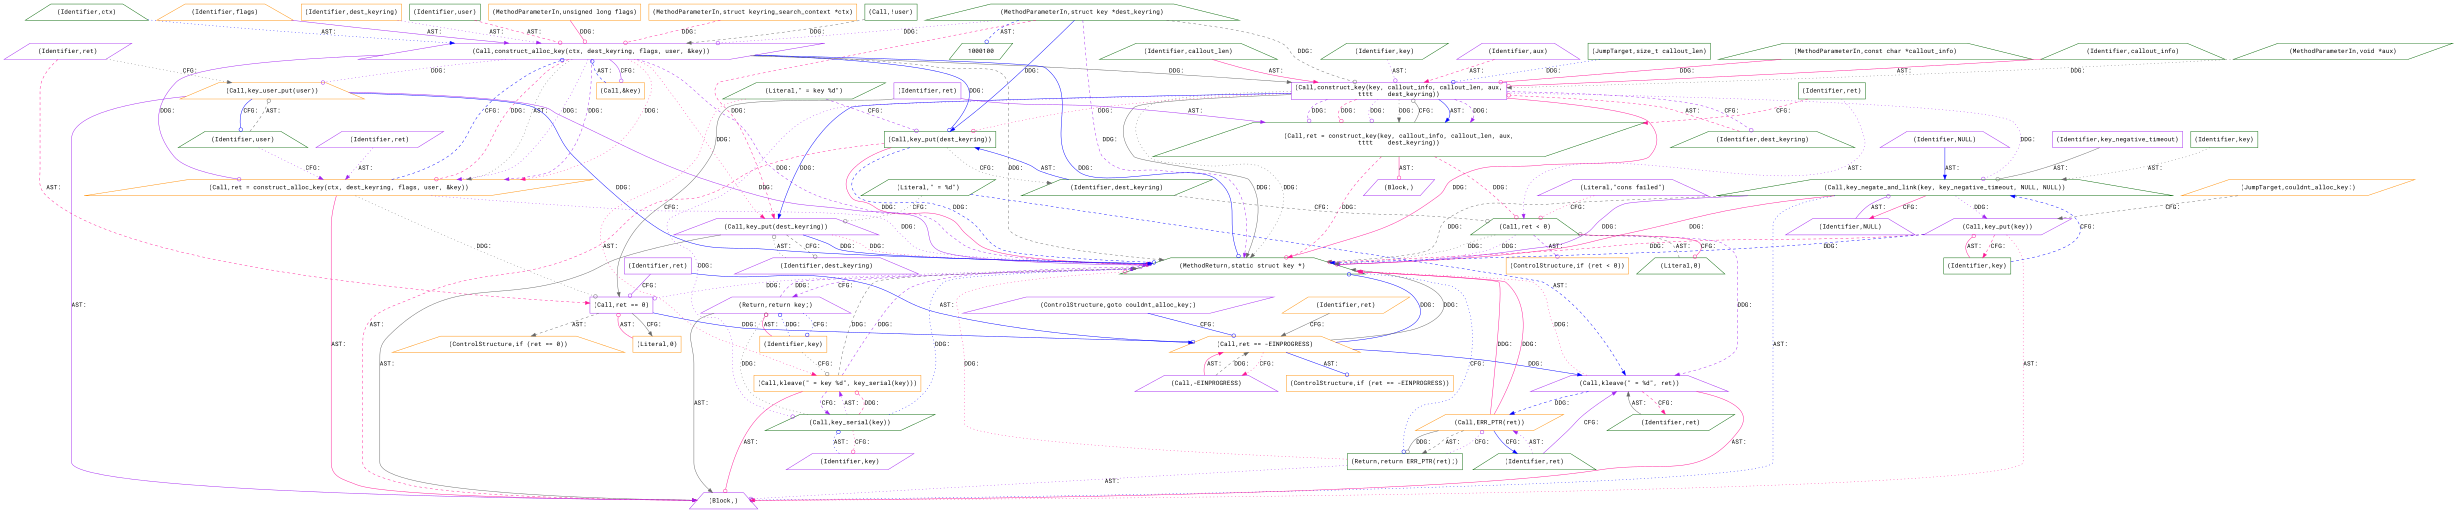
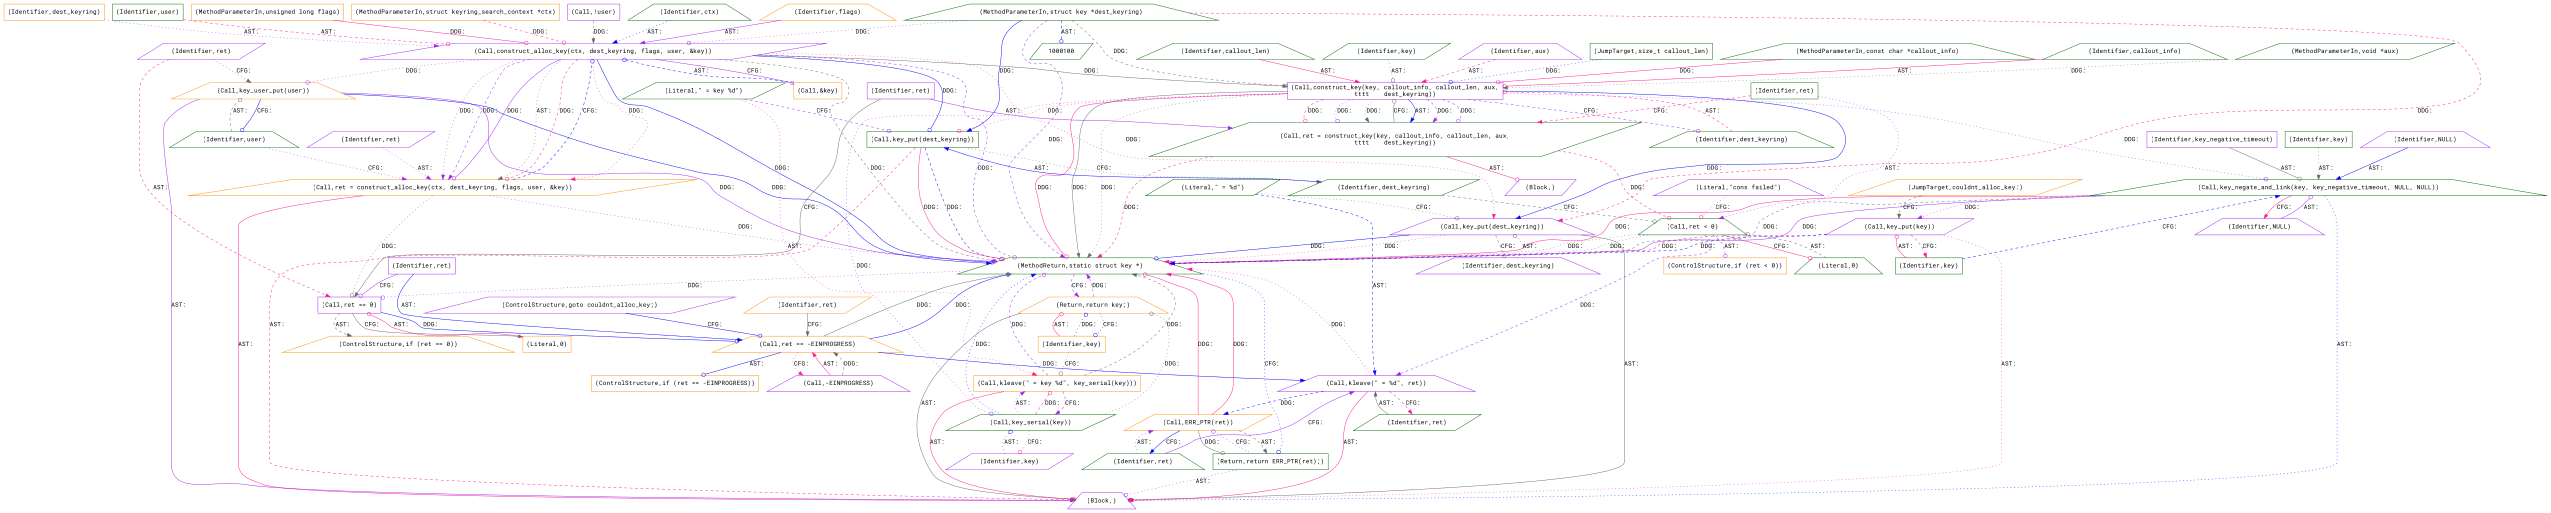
(891, 12) -> (594, 12)
(776, 305) -> (1093, 305)
(1007, 436) -> none
